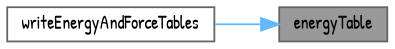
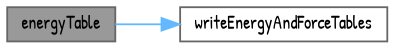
(238, 24) -> (138, 24)
